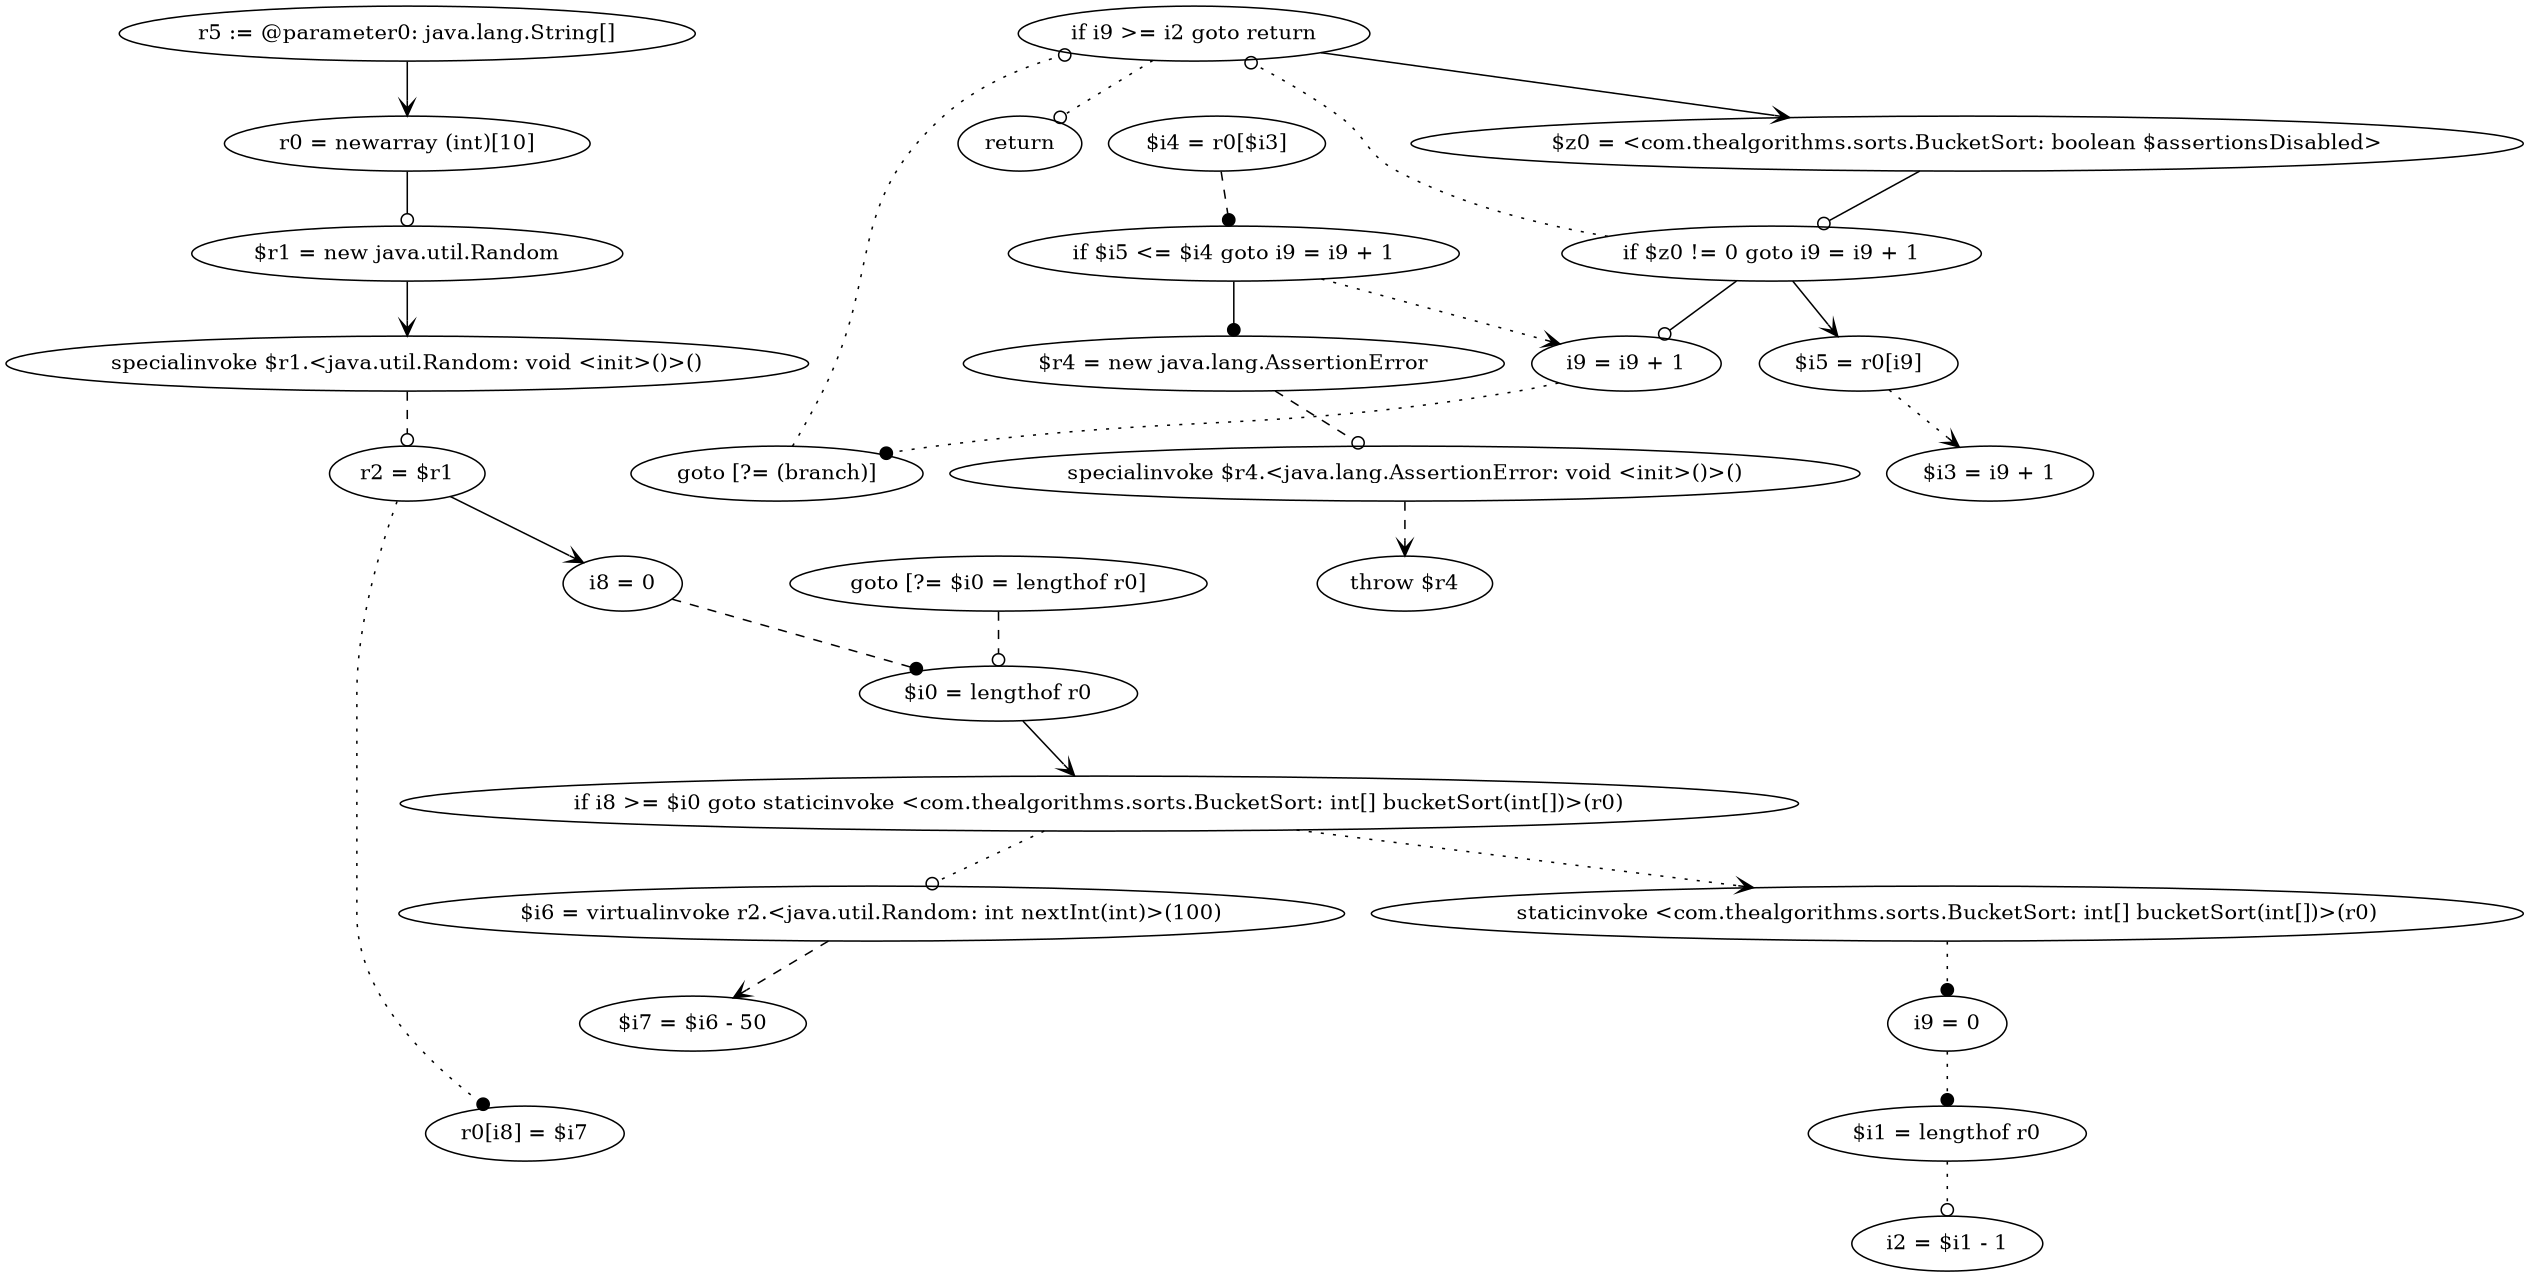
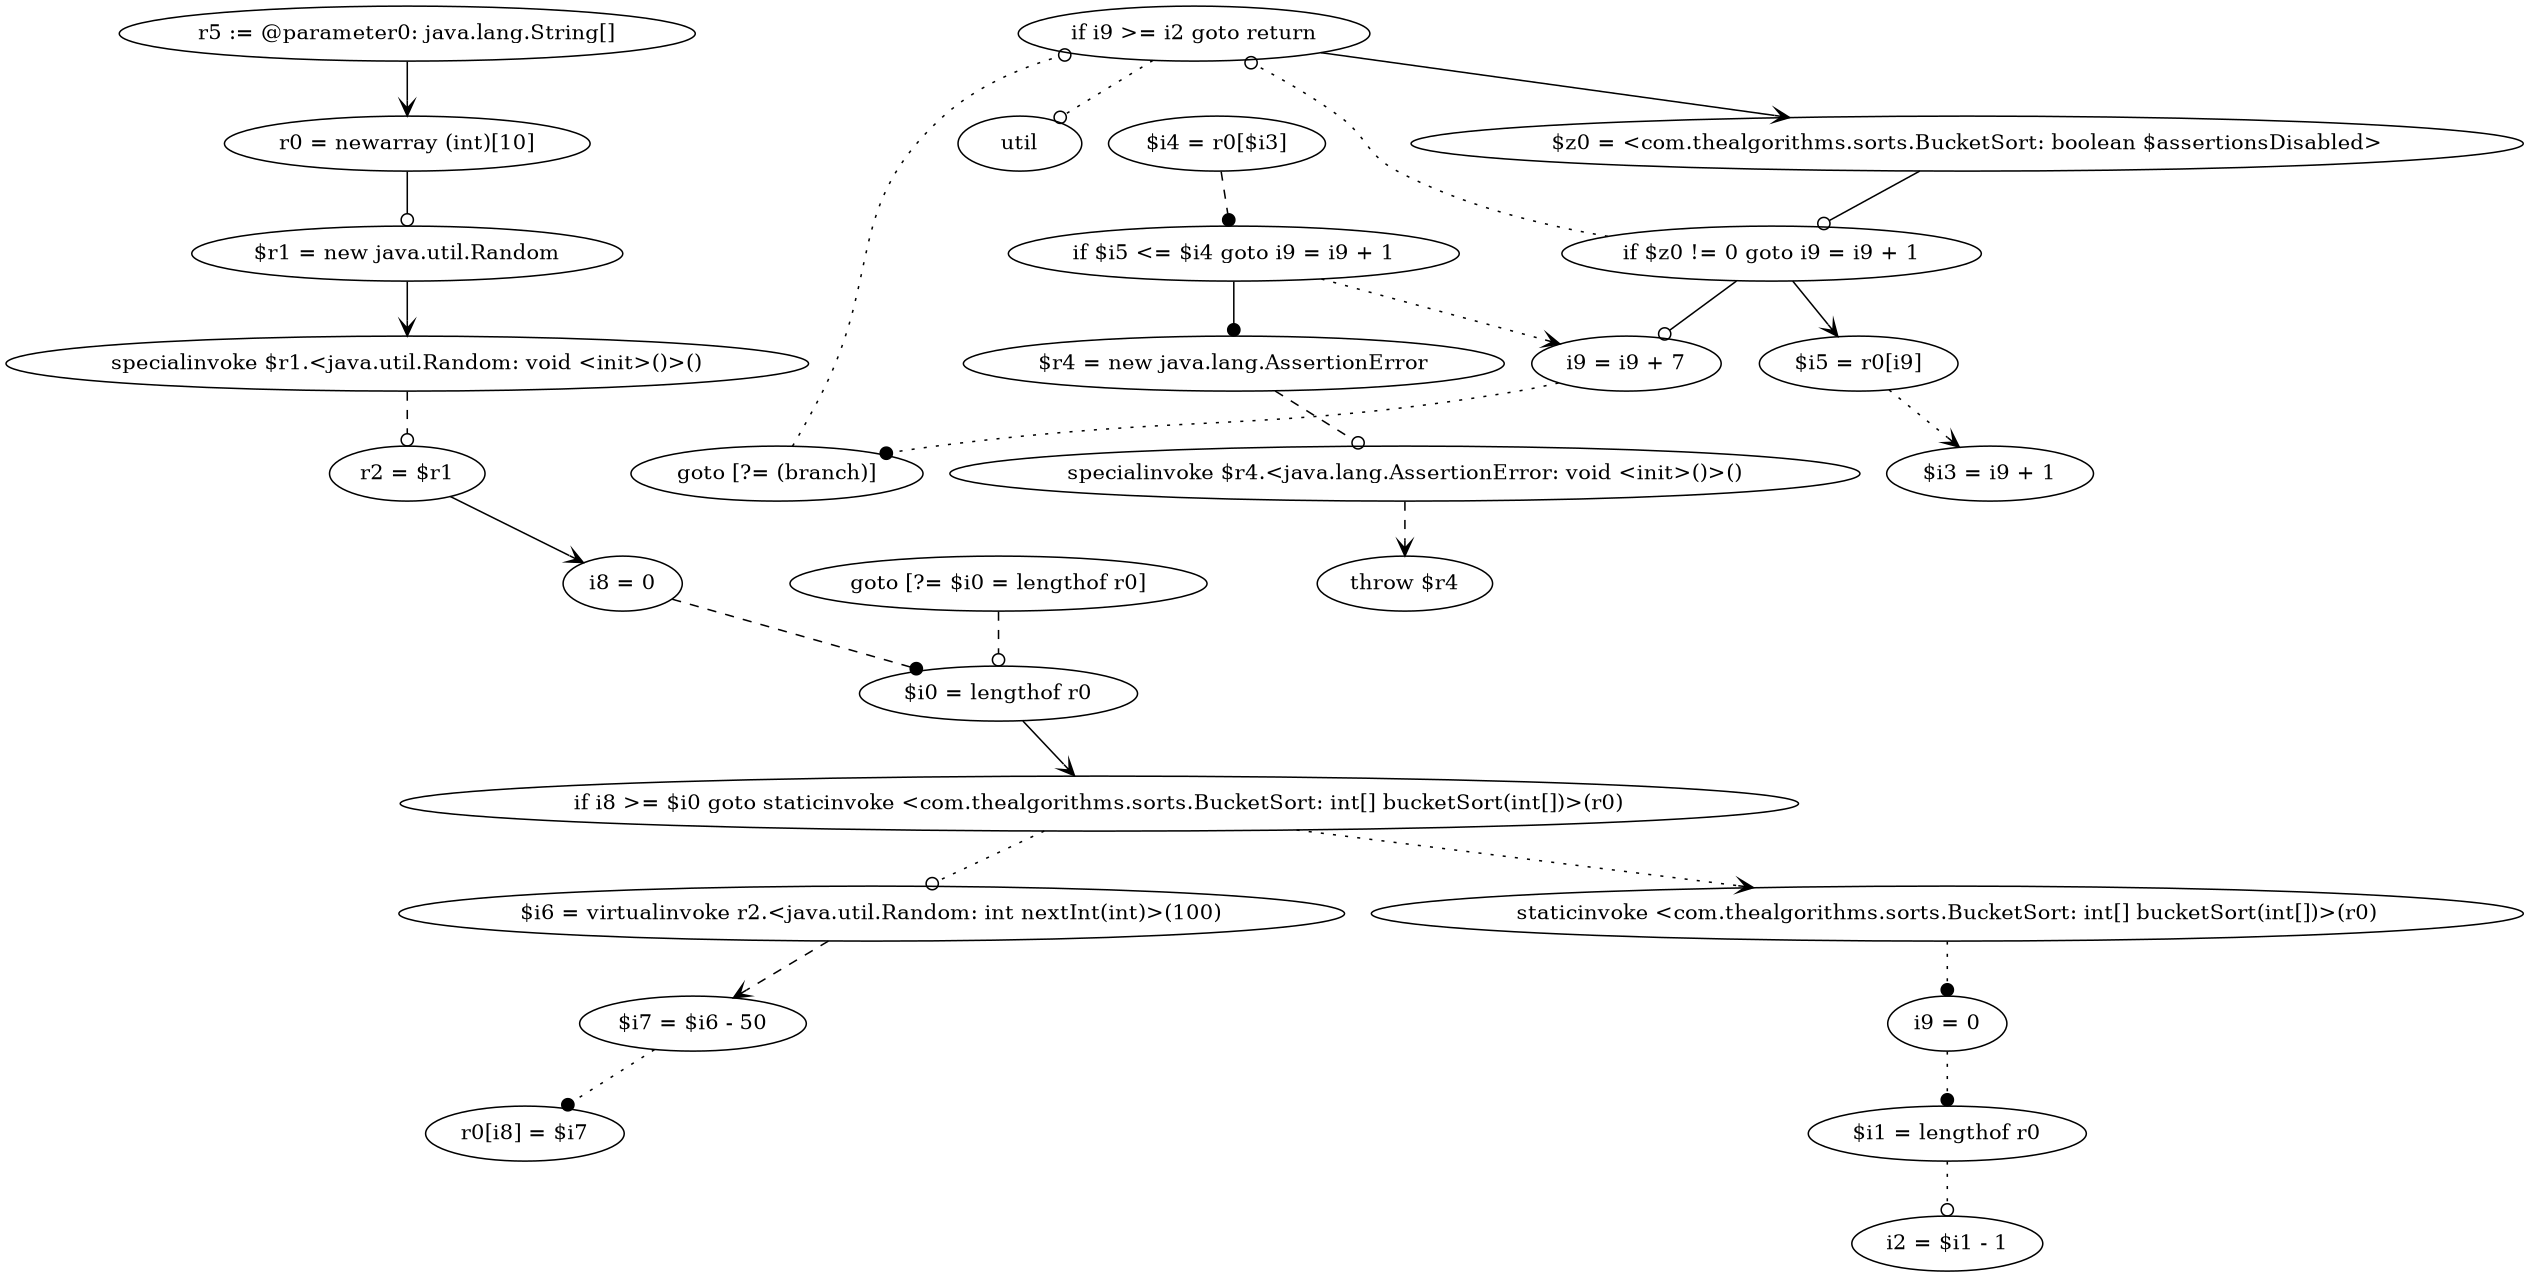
(1020, 144) -> (1020, 144)
(1626, 364) -> (1626, 364)
(357, 820) -> (614, 1075)
